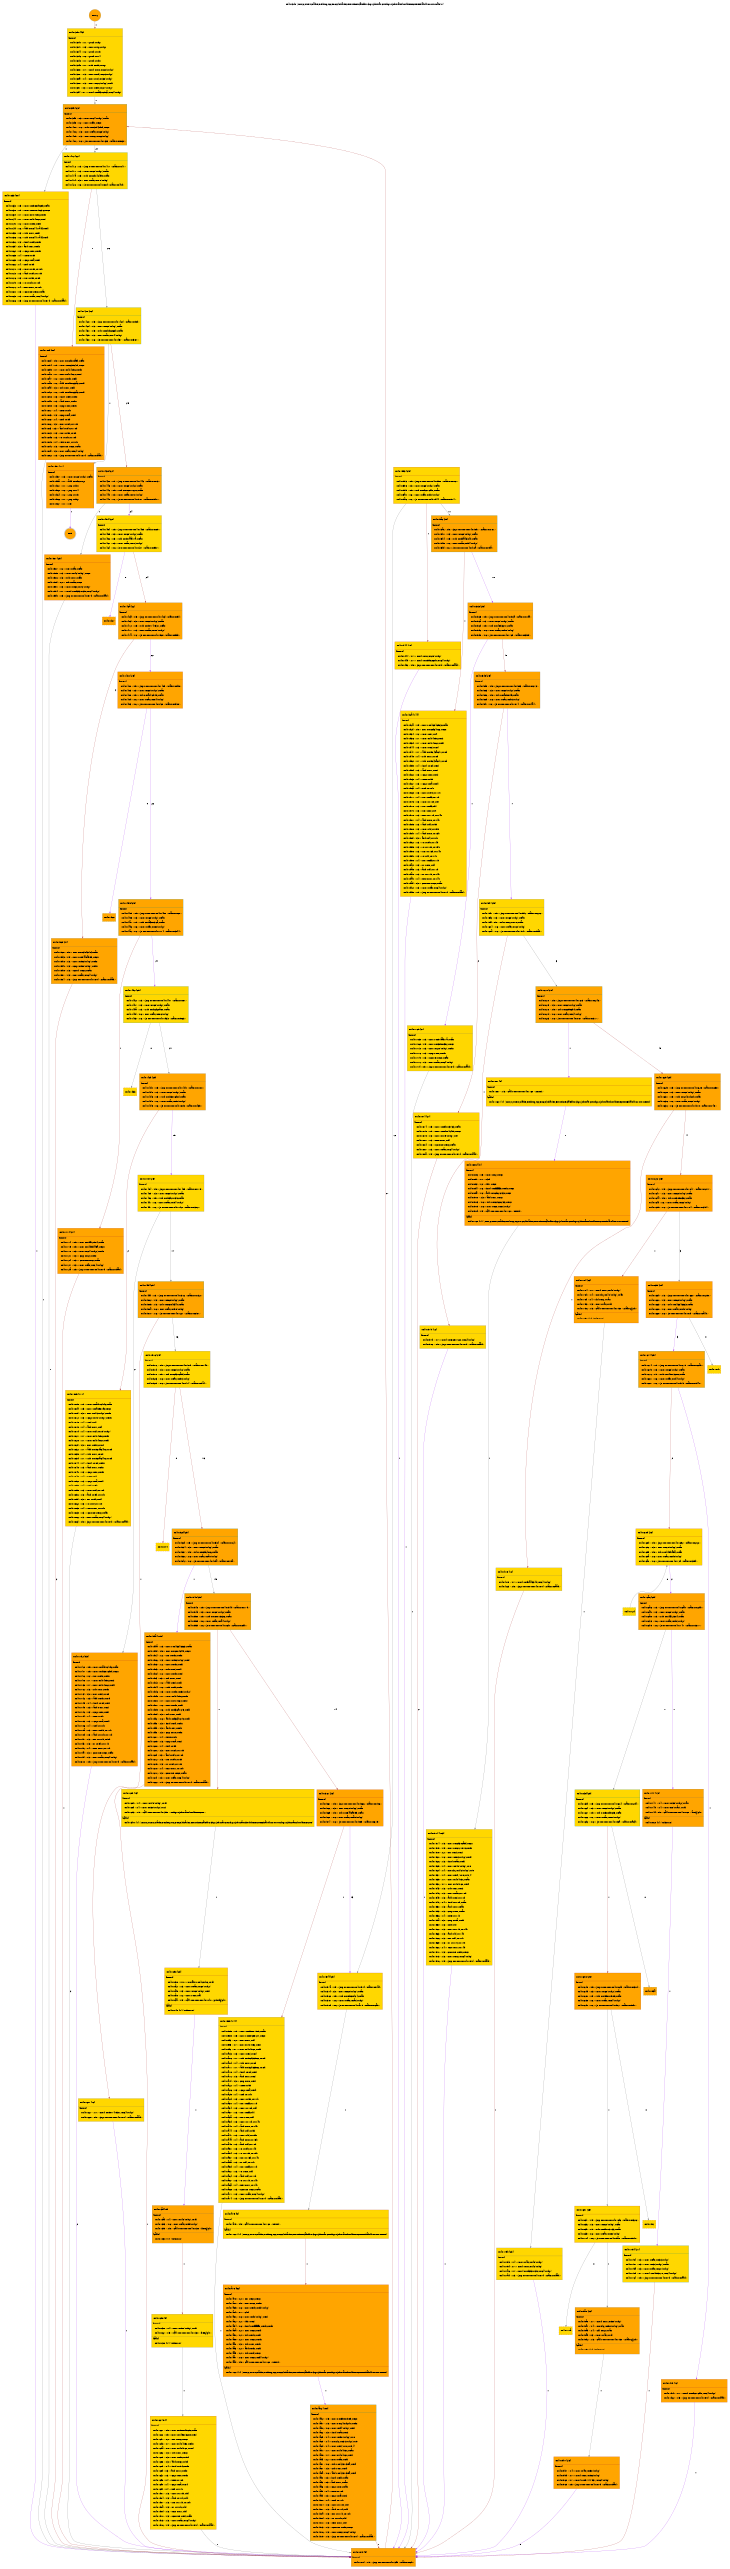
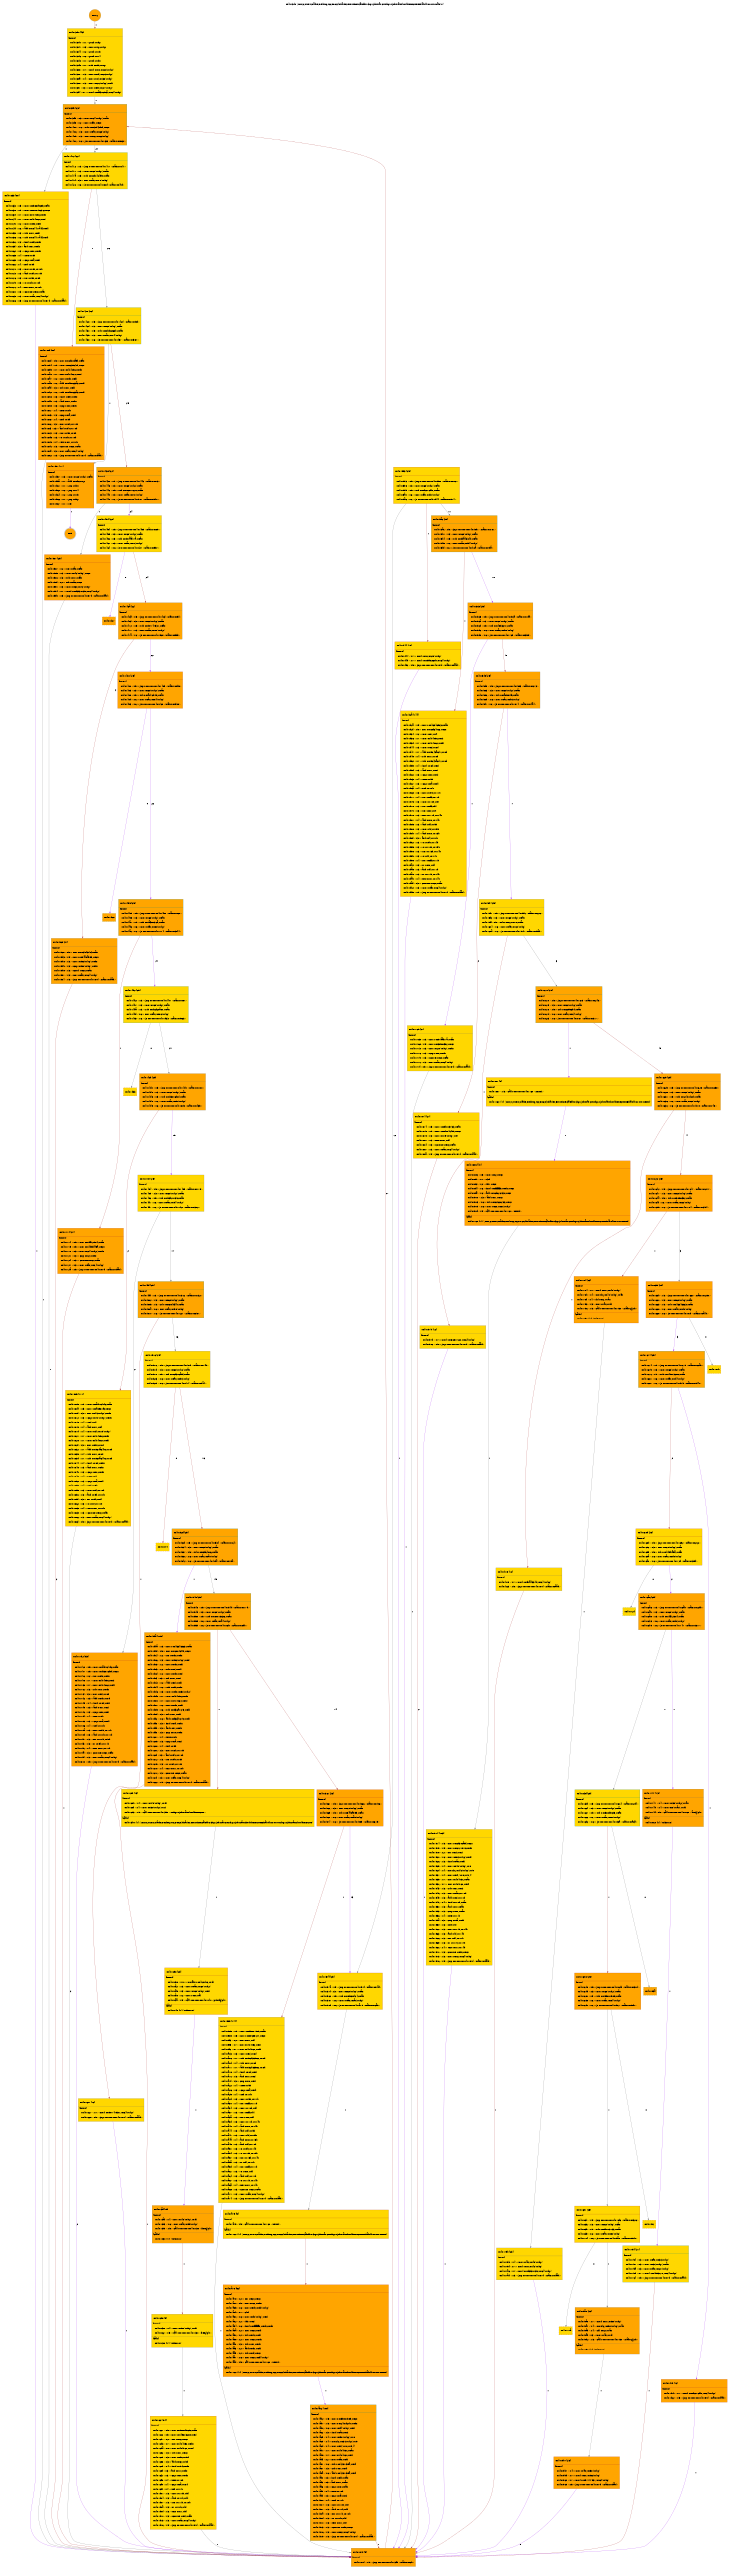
(651, 1592) -> (641, 1585)
